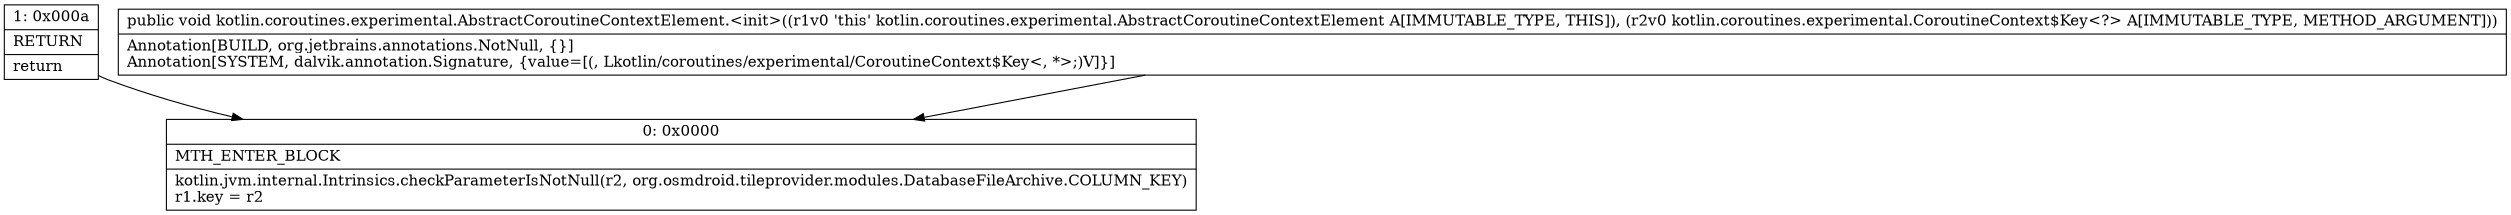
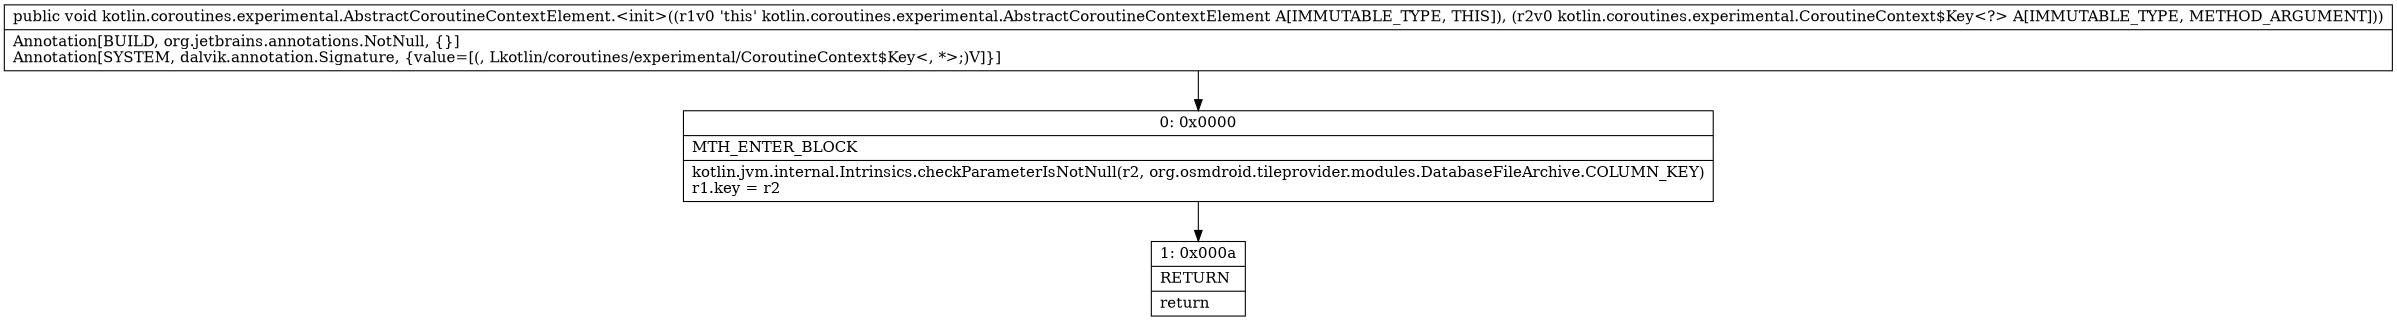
(164, 99) -> (1198, 216)
